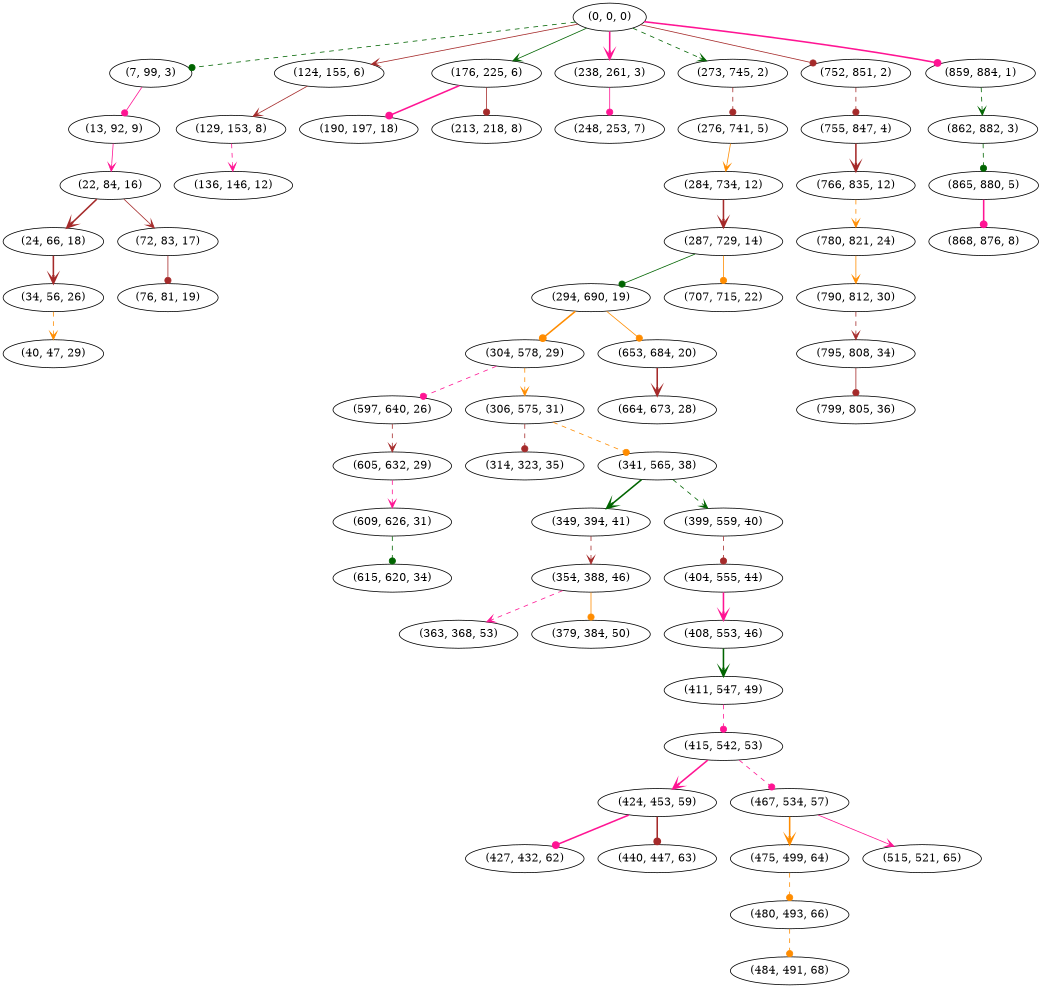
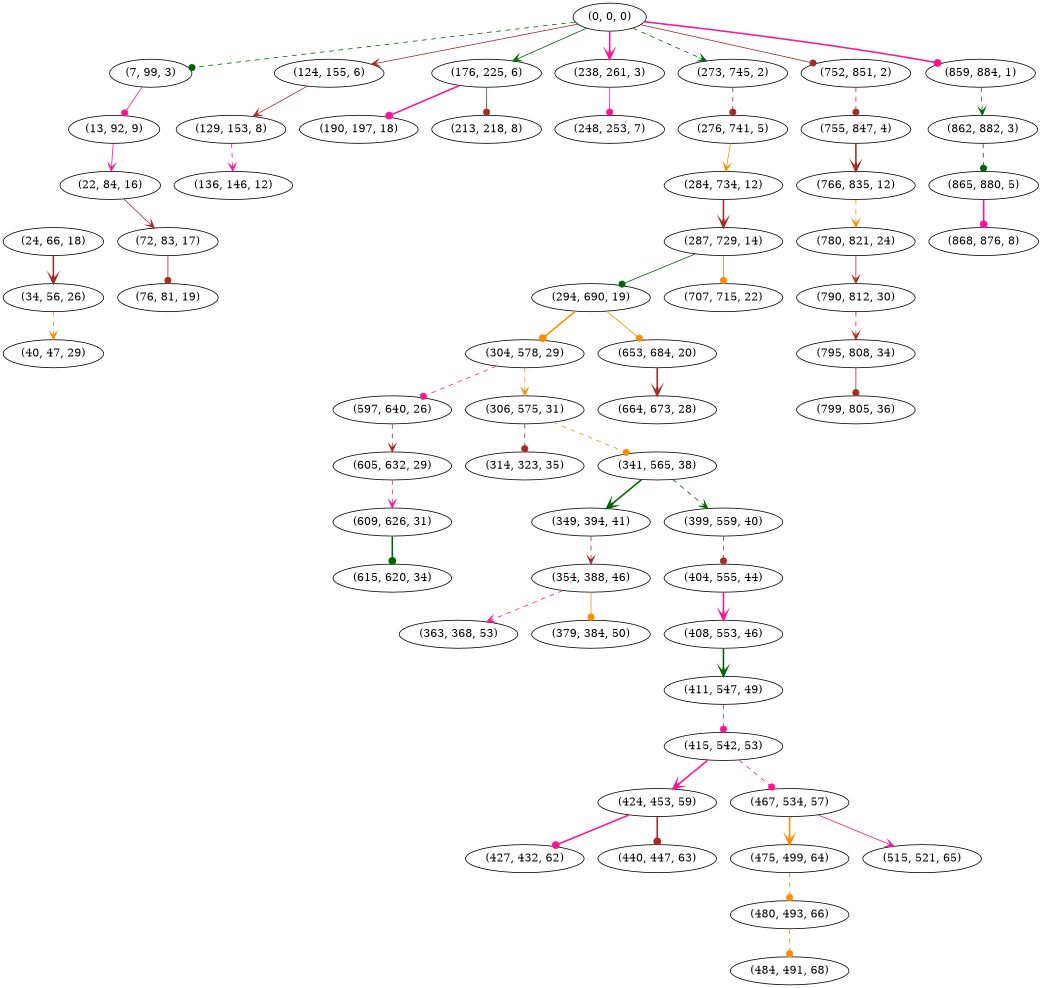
(85, 211) -> none
(856, 266) -> (856, 266)
(392, 547) -> (392, 547)
